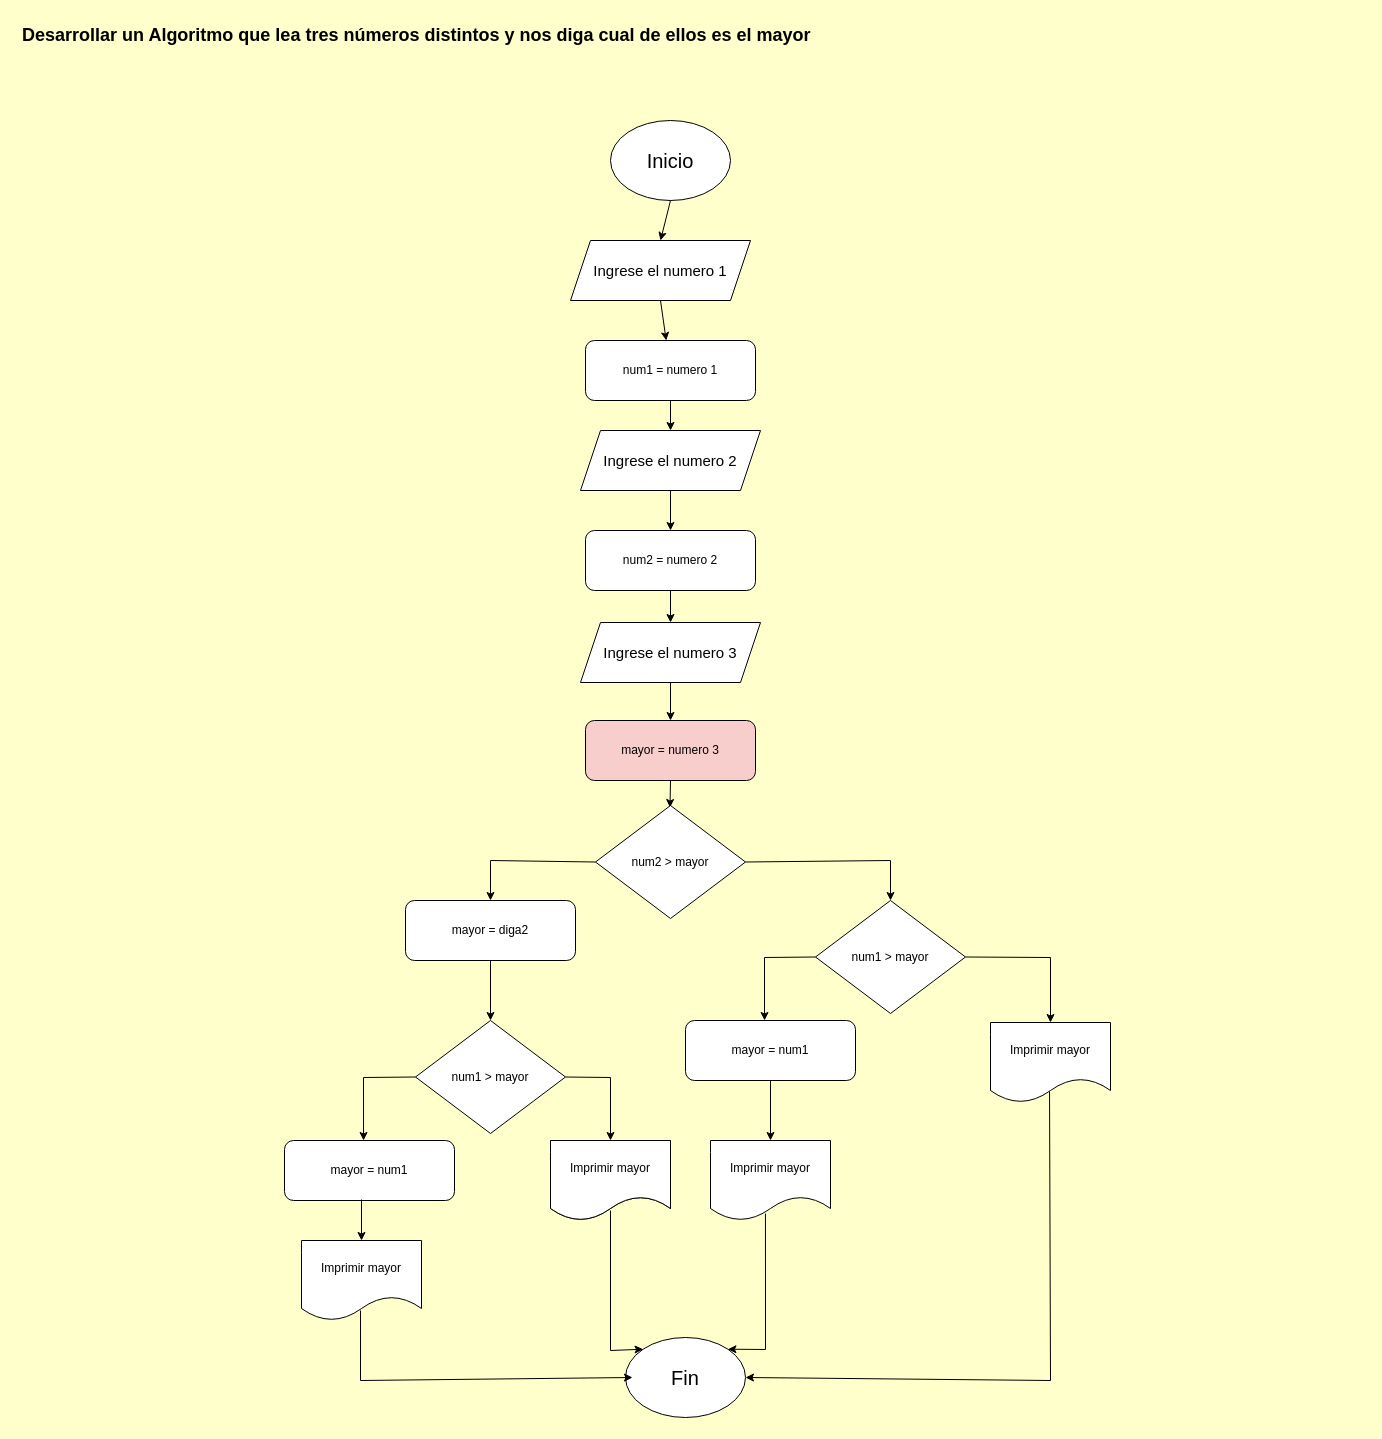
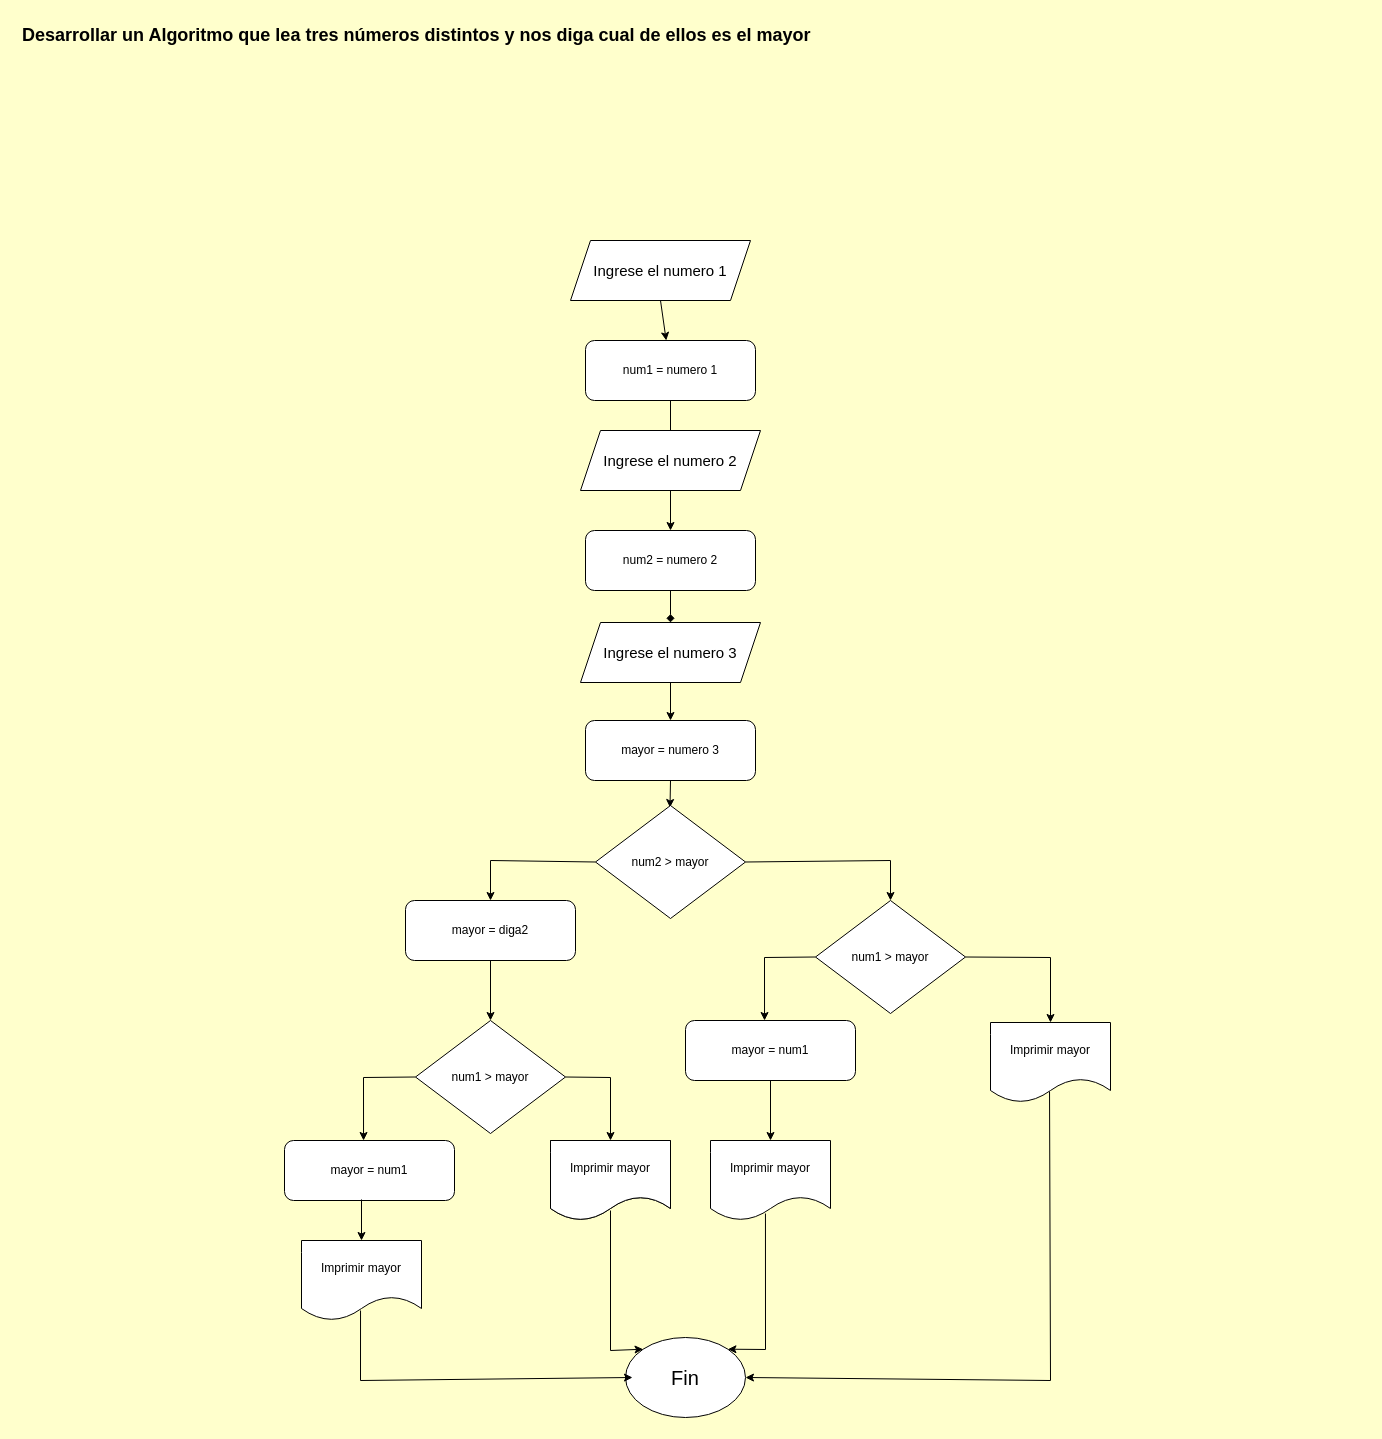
(671, 161) -> none
(666, 217) -> none
(671, 422) -> (671, 425)
(671, 614) -> (671, 614)
(671, 751) -> (671, 751)
